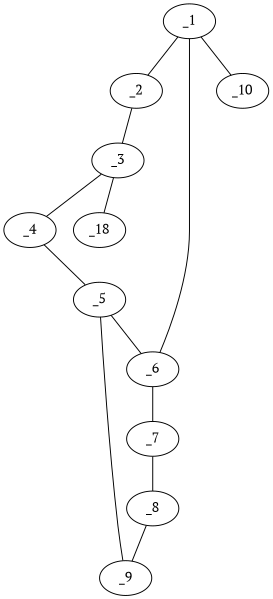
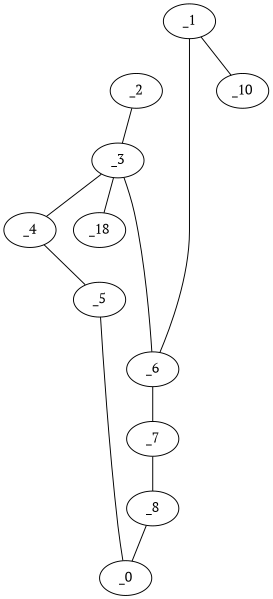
(163, 56) -> none
(126, 334) -> (143, 264)
(126, 578) -> (126, 578)
